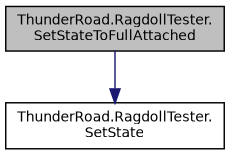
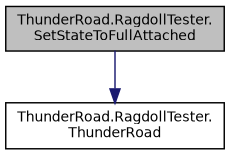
(115, 126) -> (115, 126)
